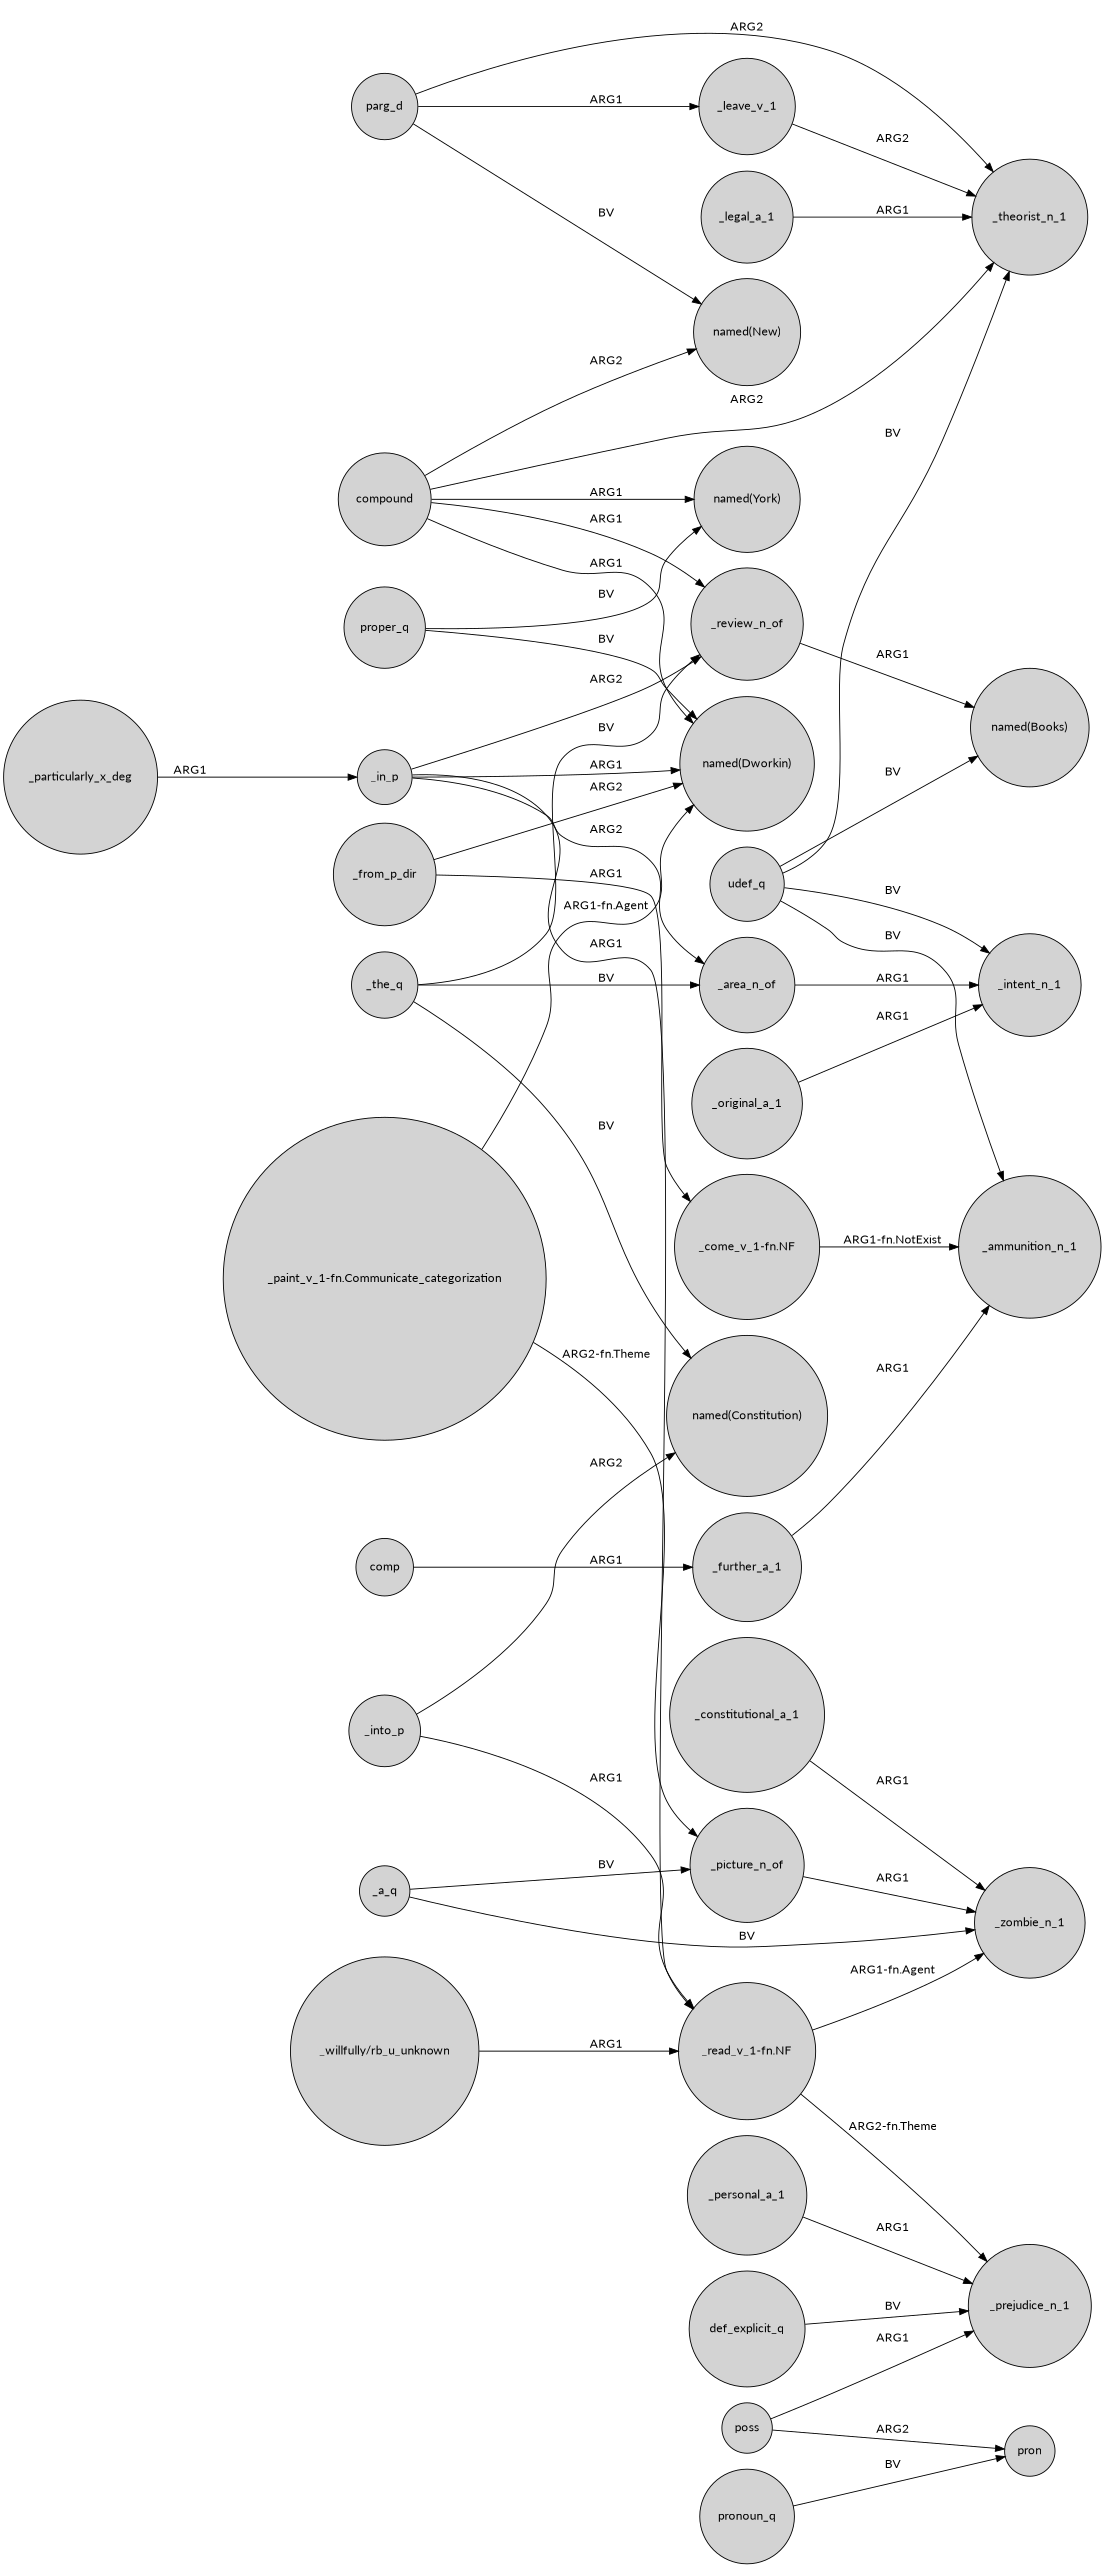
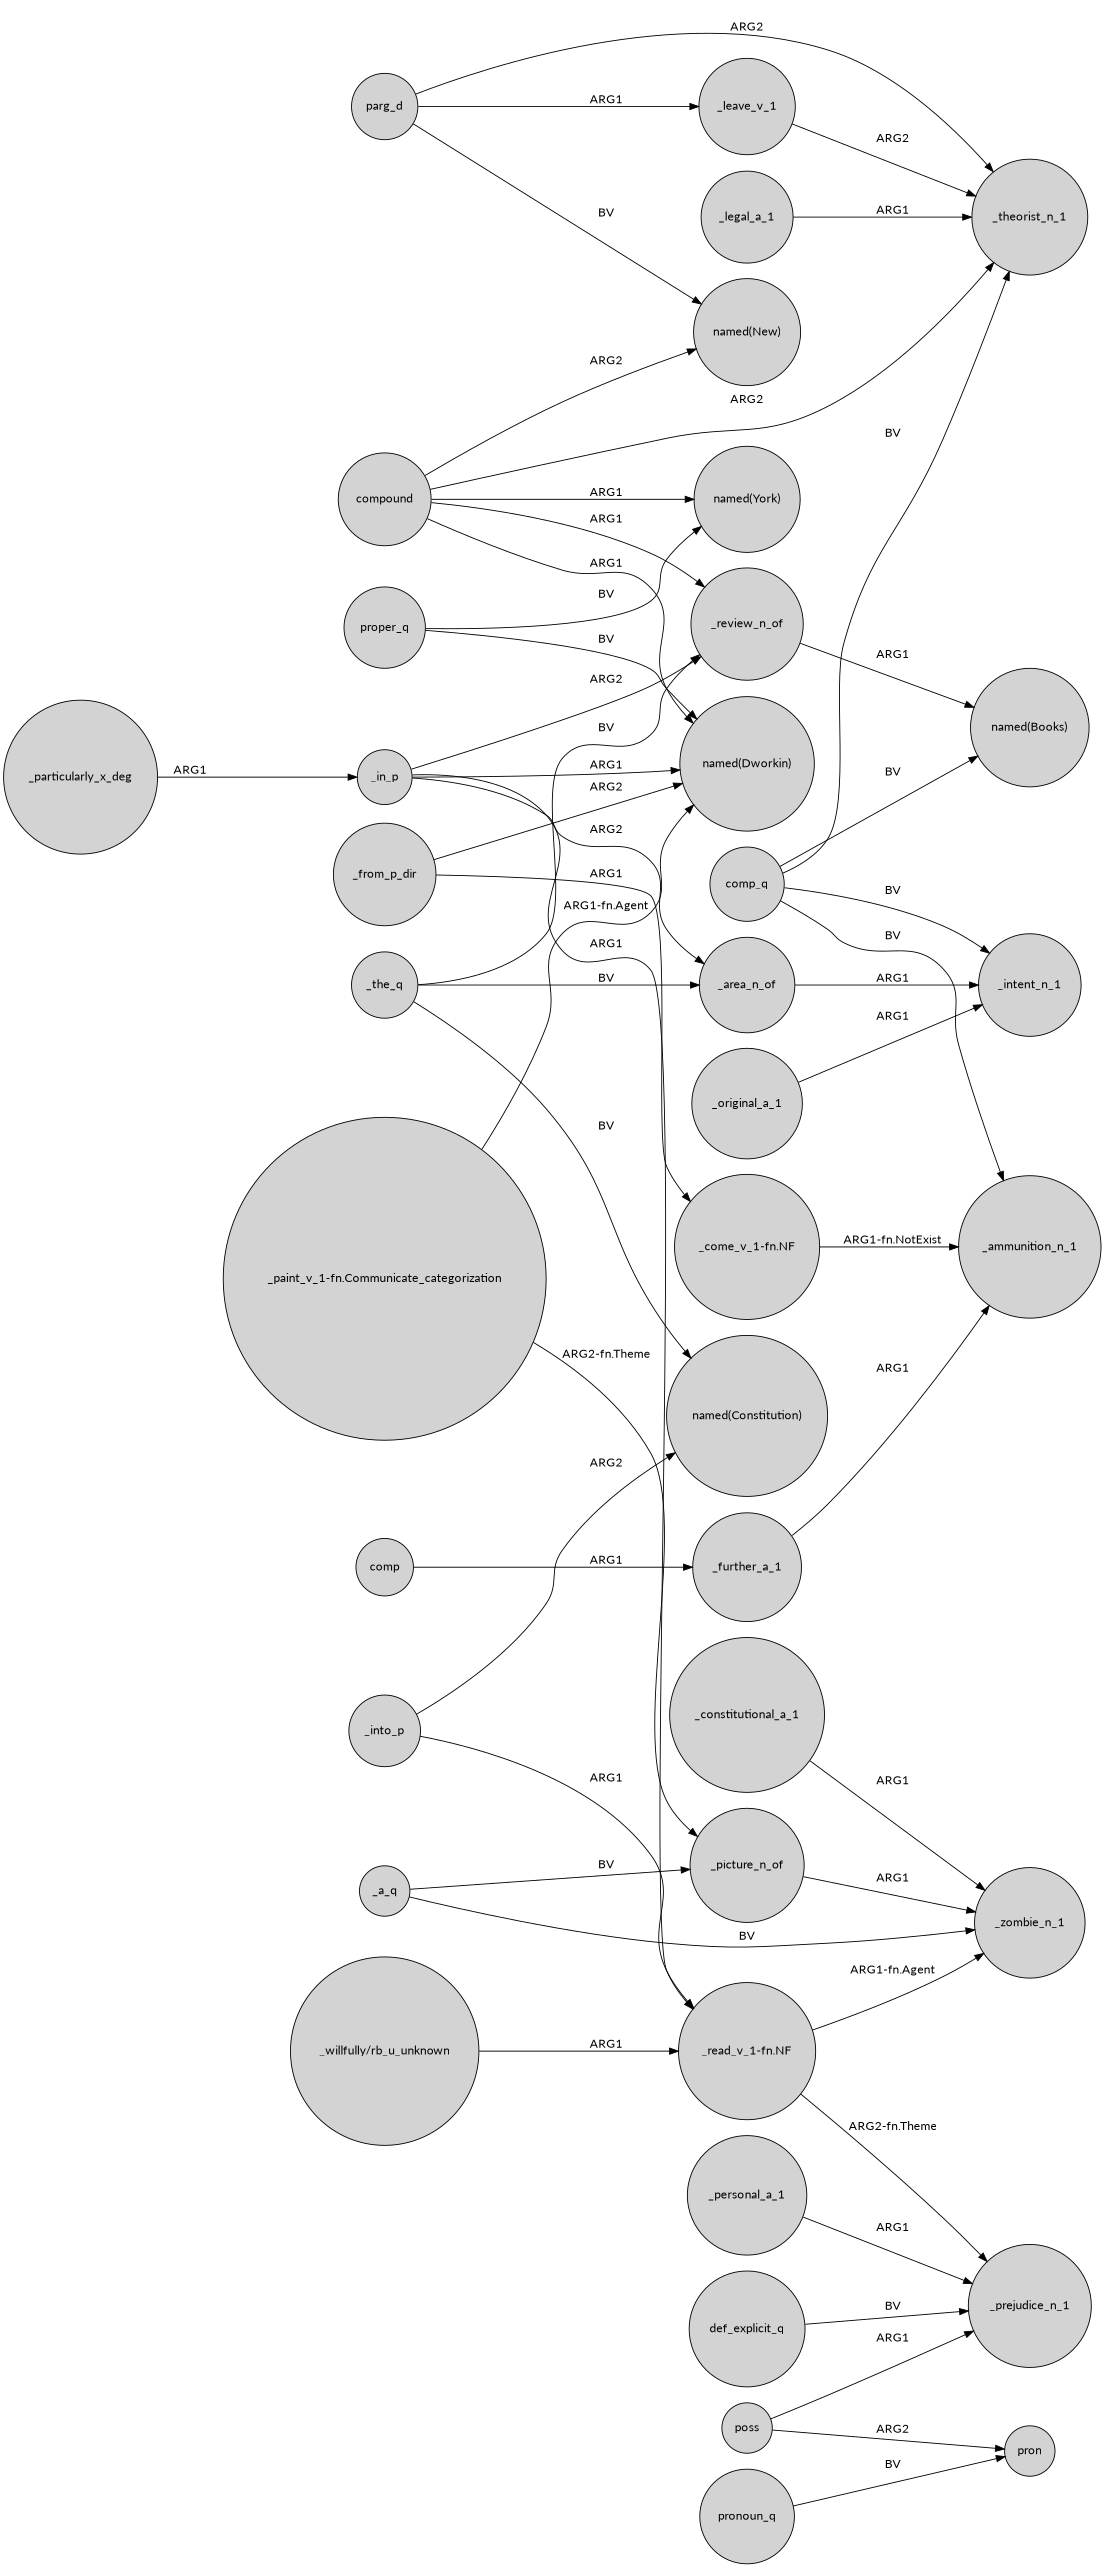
(747, 884) -> (747, 884)
